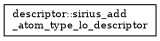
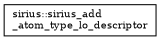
(80, 20) -> (80, 20)
